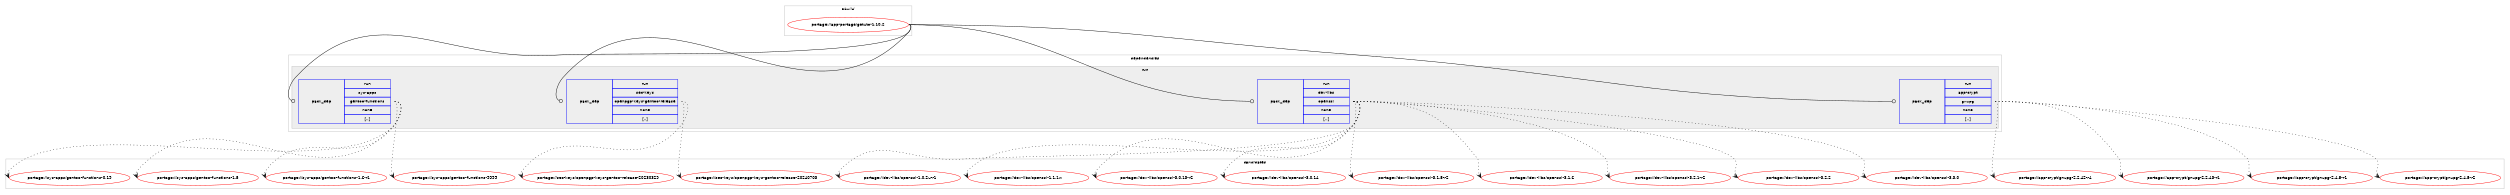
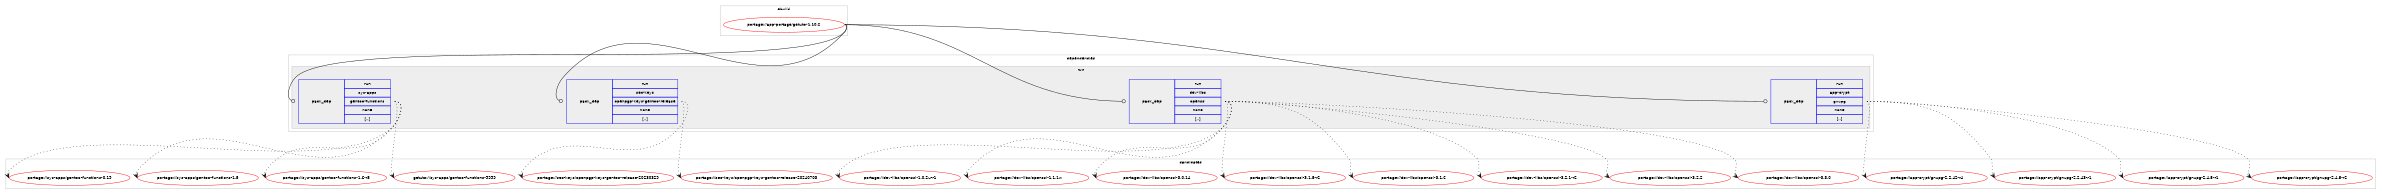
(326, 178) -> (326, 178)
(455, 178) -> (455, 178)
(1157, 178) -> none
